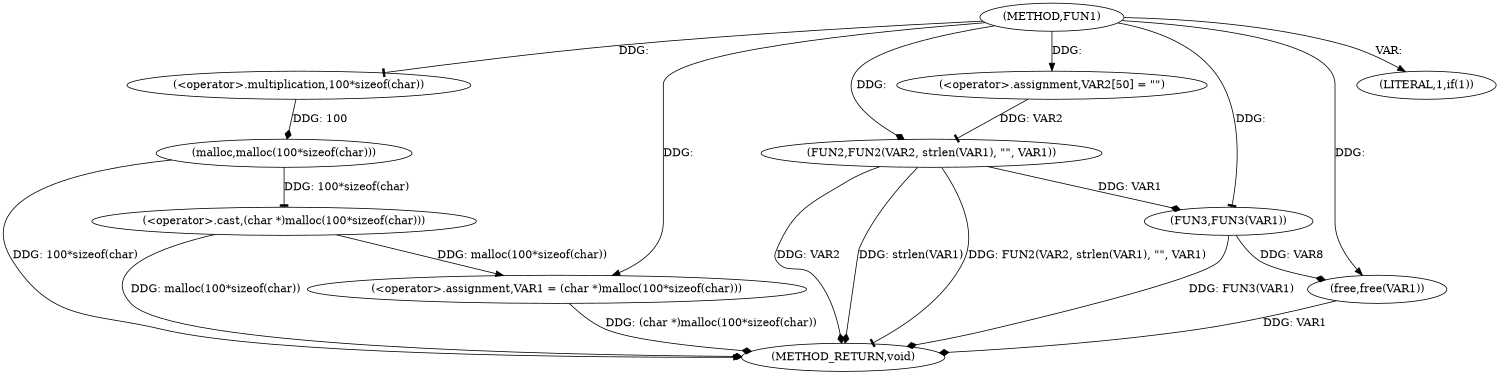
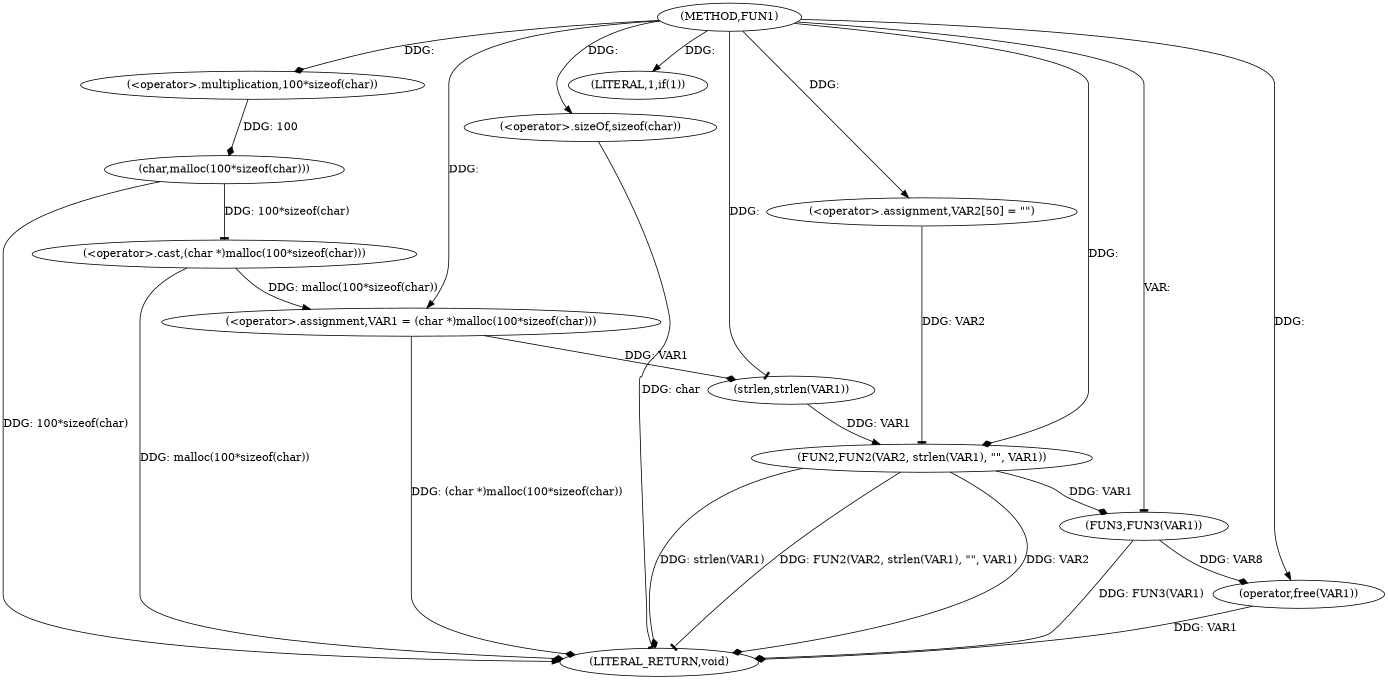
(684, 40) -> (480, 35)
(1391, 51) -> (702, 51)
(1253, 119) -> (1159, 288)
none -> (590, 127)
(284, 153) -> (224, 170)
(1377, 289) -> (1299, 594)
(843, 357) -> (659, 662)
none -> (791, 390)
